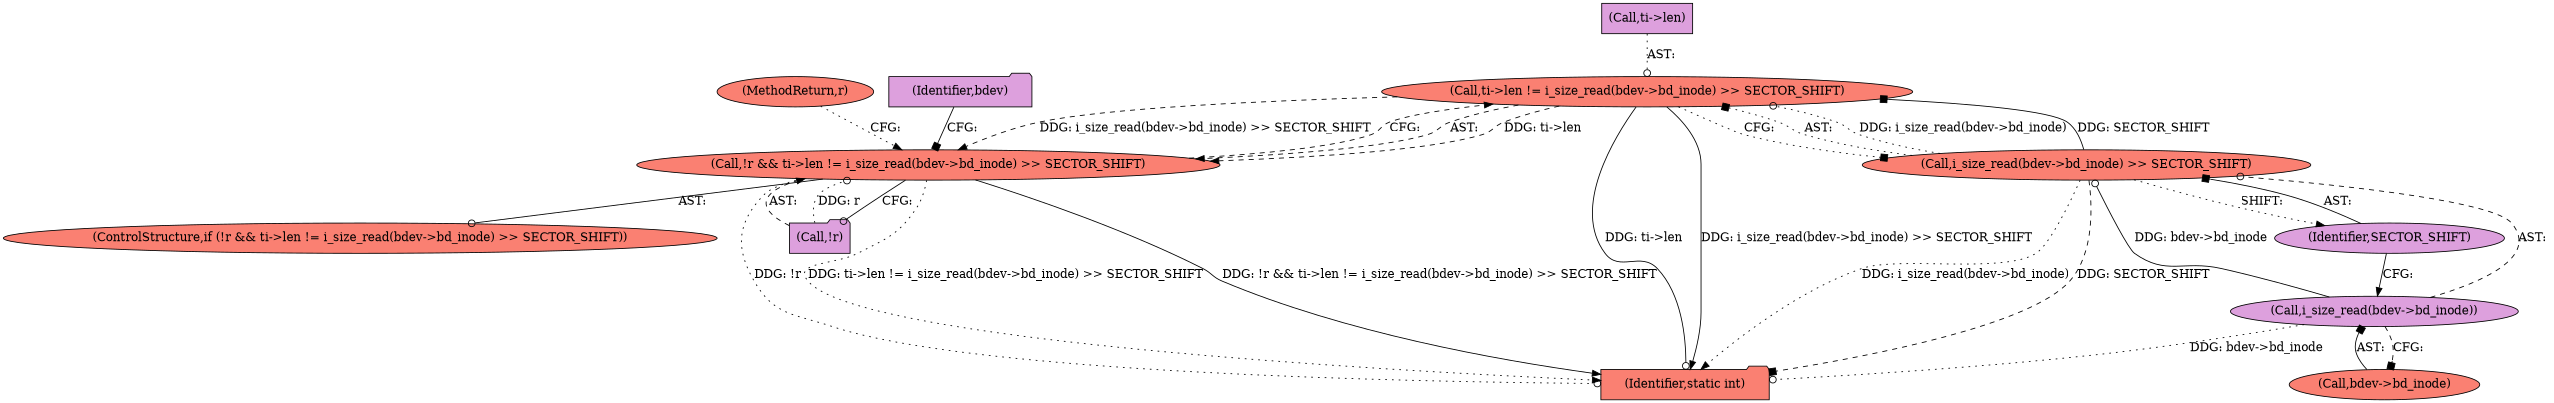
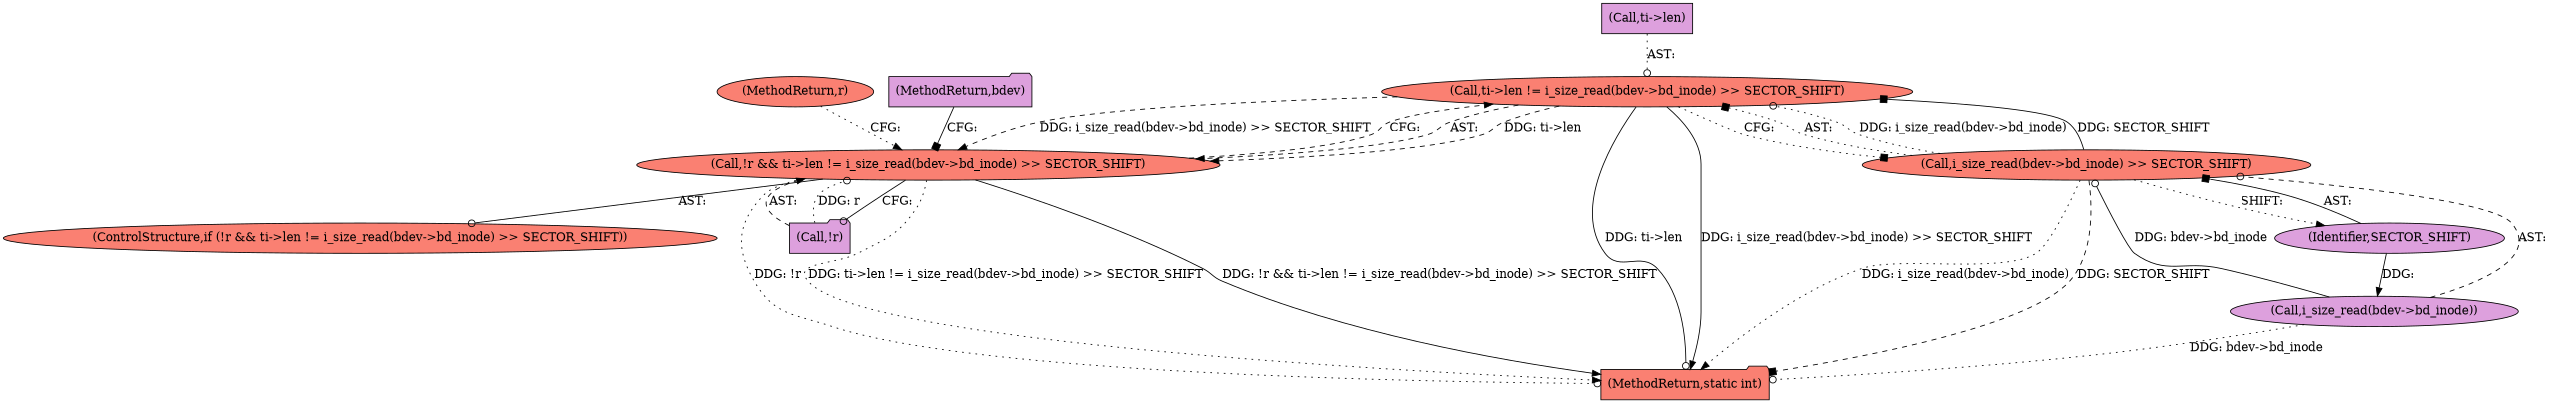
(960, 92) -> (960, 92)
(2400, 275) -> (2400, 275)
(1685, 385) -> (1685, 385)
(2384, 385) -> none
